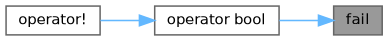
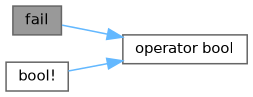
(53, 20) -> (37, 77)
(299, 20) -> (85, 30)
